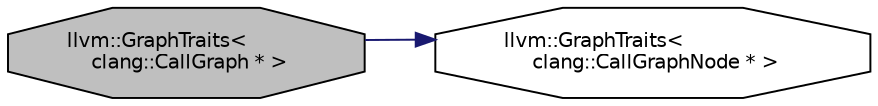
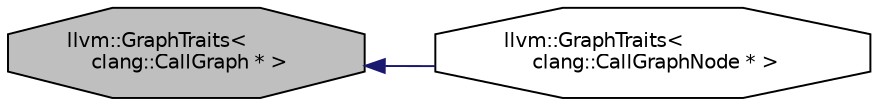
(390, 40) -> (410, 66)
